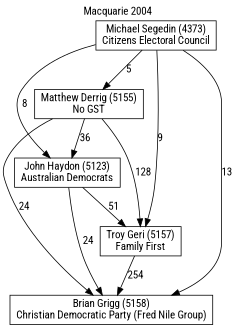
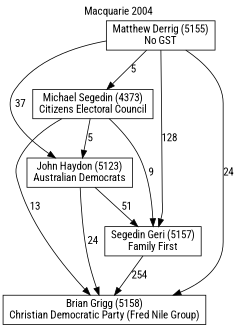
(125, 67) -> (130, 67)
(25, 104) -> (90, 138)
(85, 138) -> (20, 104)
(141, 241) -> (153, 241)
